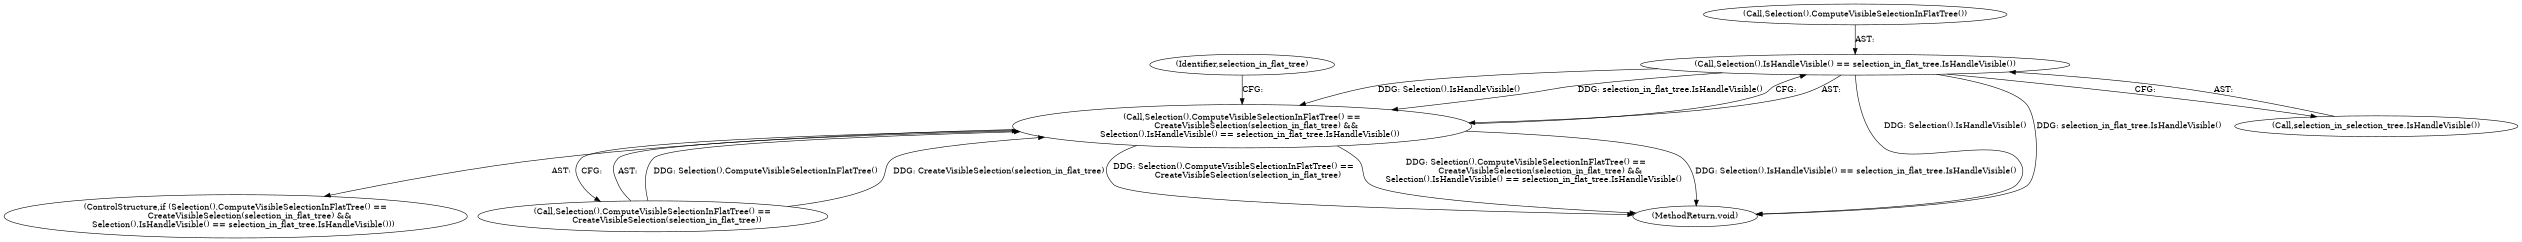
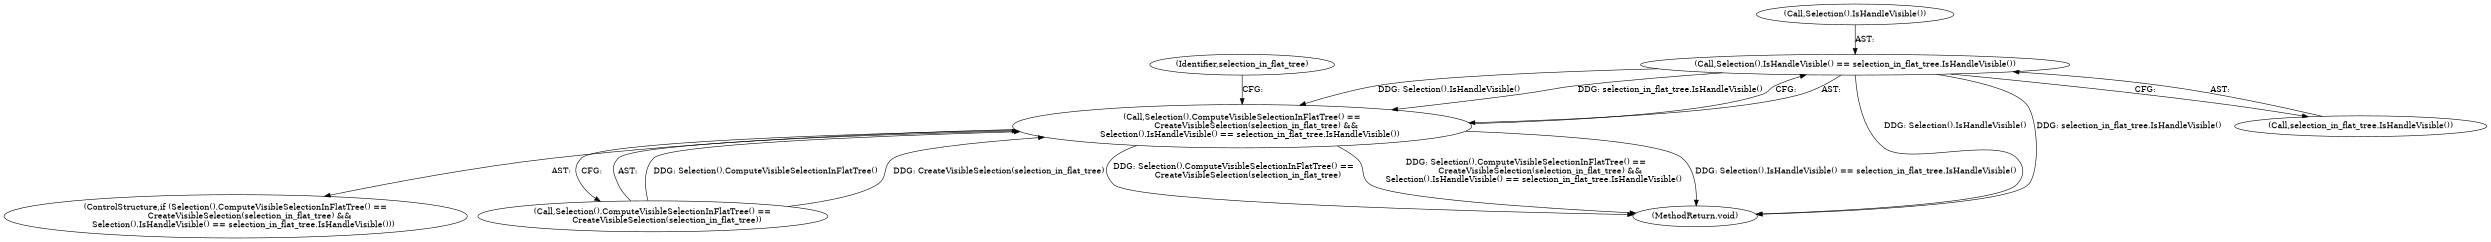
(1855, 14) -> (1855, 14)
(2376, 126) -> (2361, 126)
